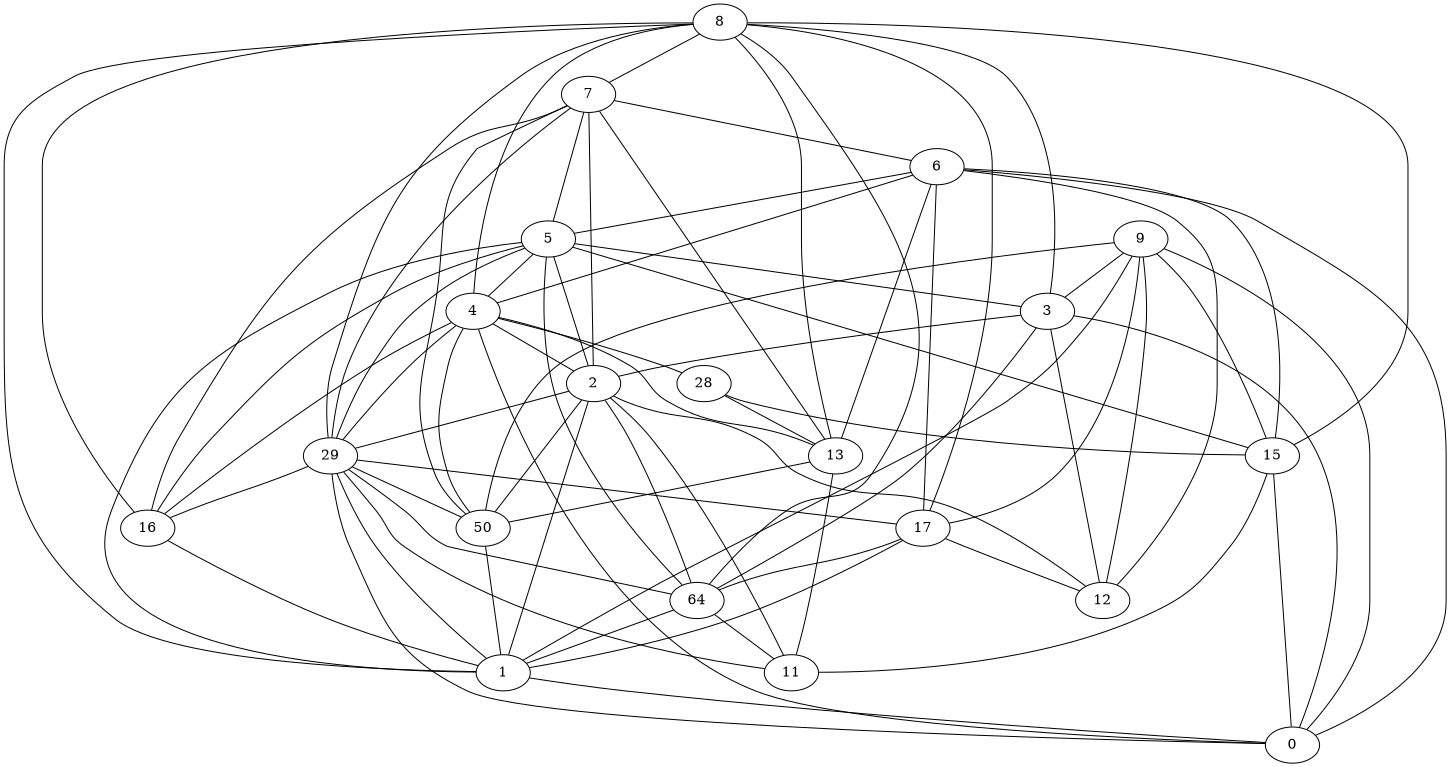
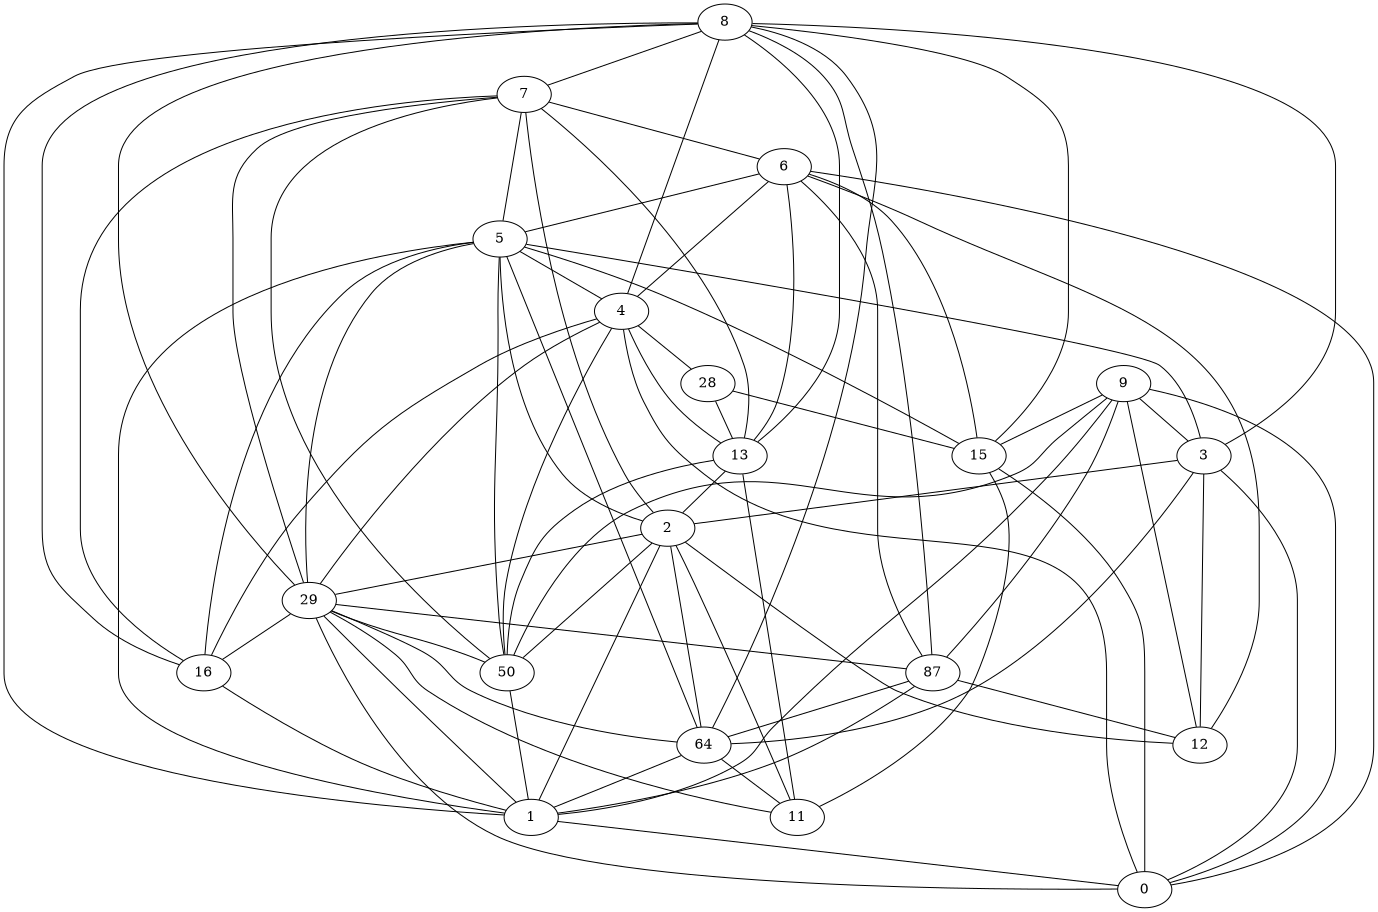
(533, 347) -> (702, 494)
none -> (496, 456)
(923, 528) -> (933, 673)
